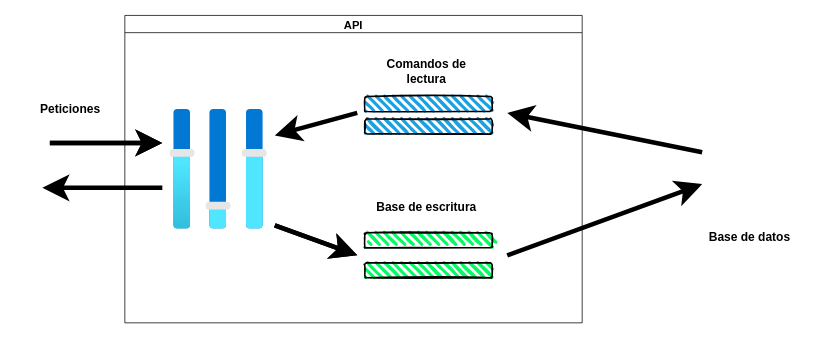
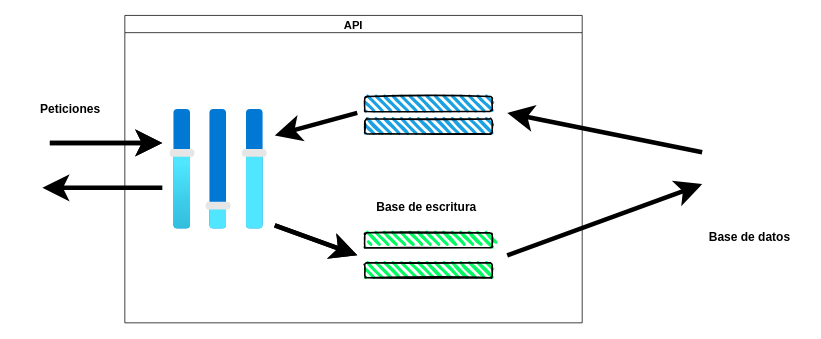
(427, 72) -> none
